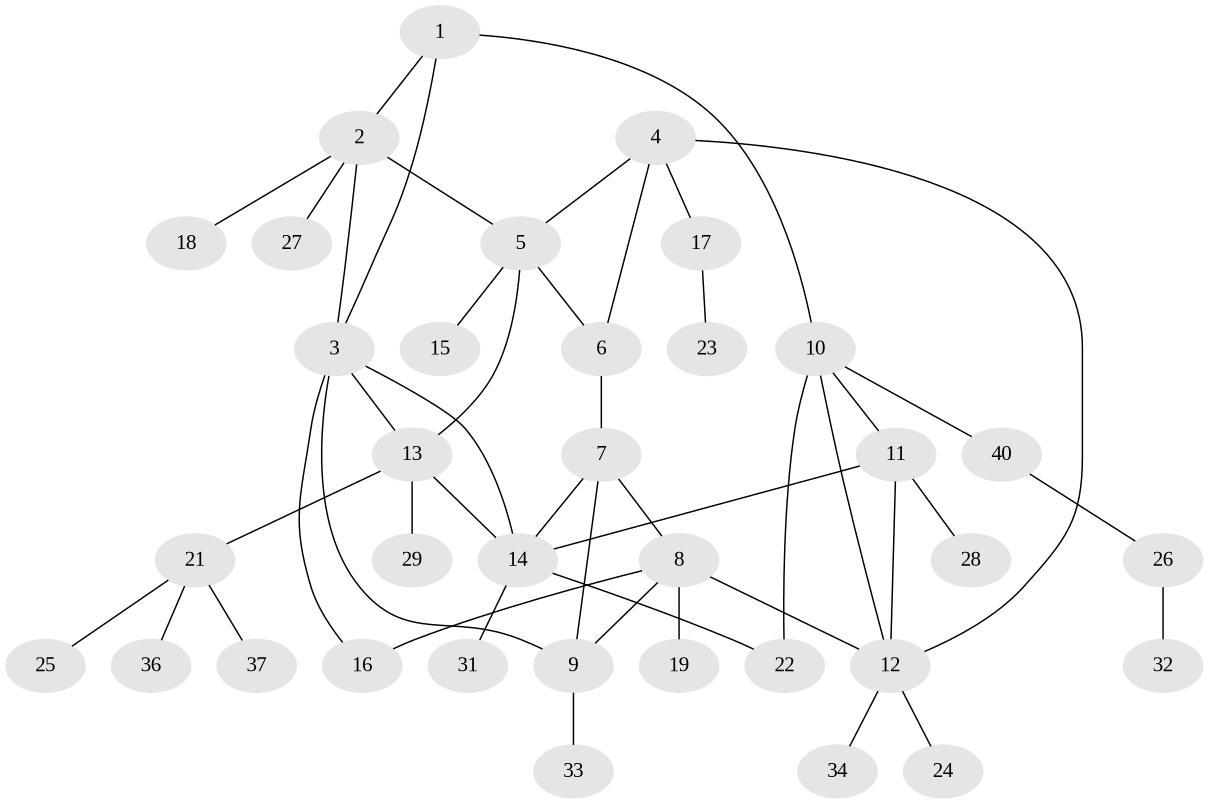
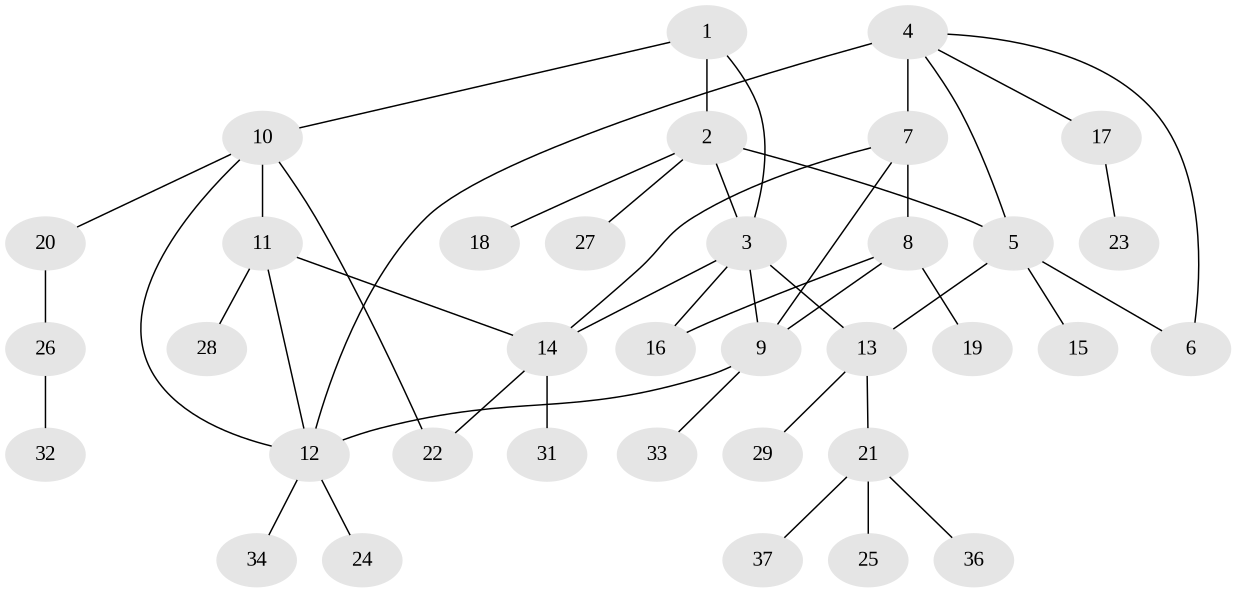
(601, 402) -> (908, 85)
(1002, 455) -> (45, 243)
(465, 507) -> none
(773, 608) -> (537, 405)
